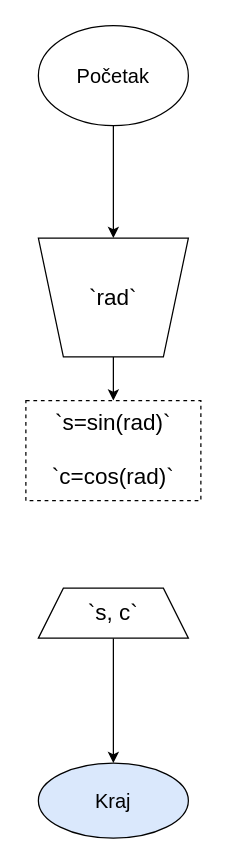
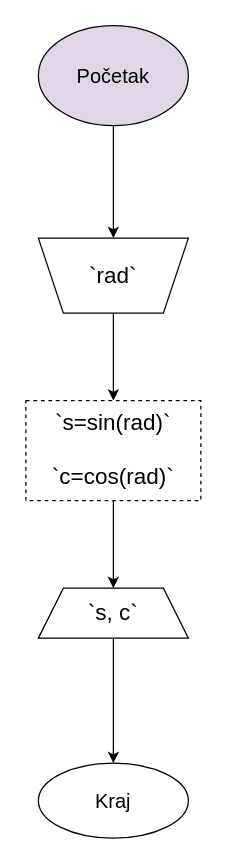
(113, 76) -> (113, 76)
(113, 298) -> (113, 276)
none -> (113, 540)
(113, 801) -> (113, 801)
